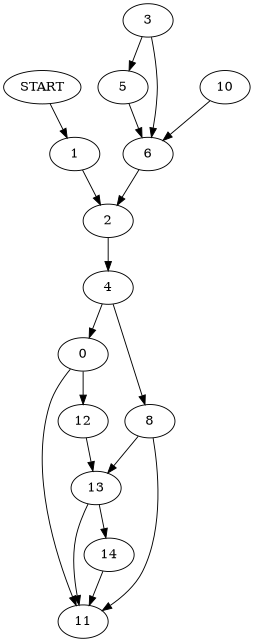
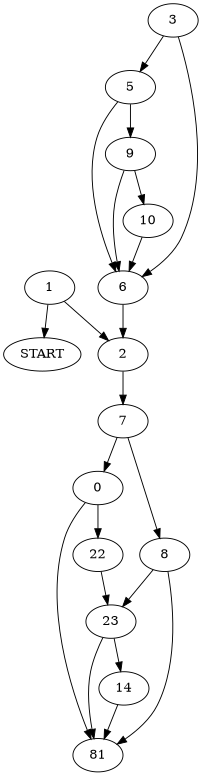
(57, 117) -> (47, 316)
none -> (130, 154)
(108, 288) -> (123, 421)
(83, 421) -> (98, 555)
(96, 488) -> (111, 622)
(83, 622) -> (98, 755)
